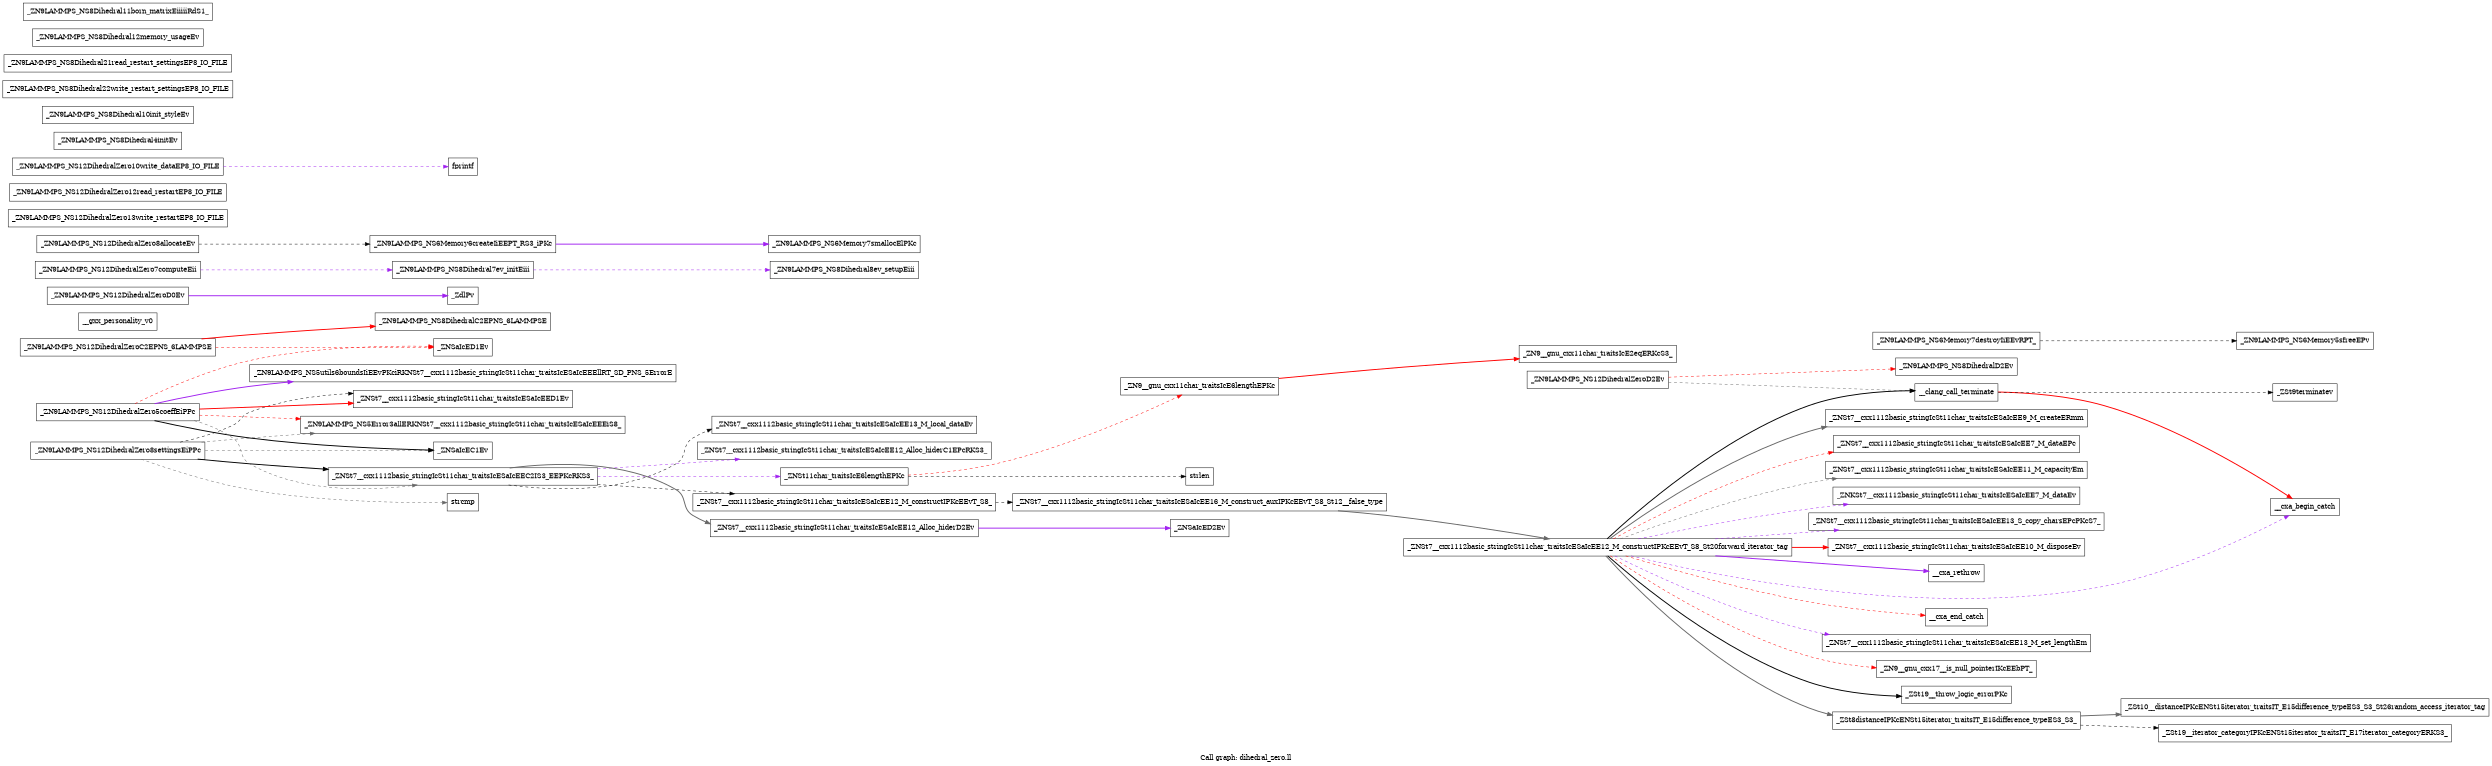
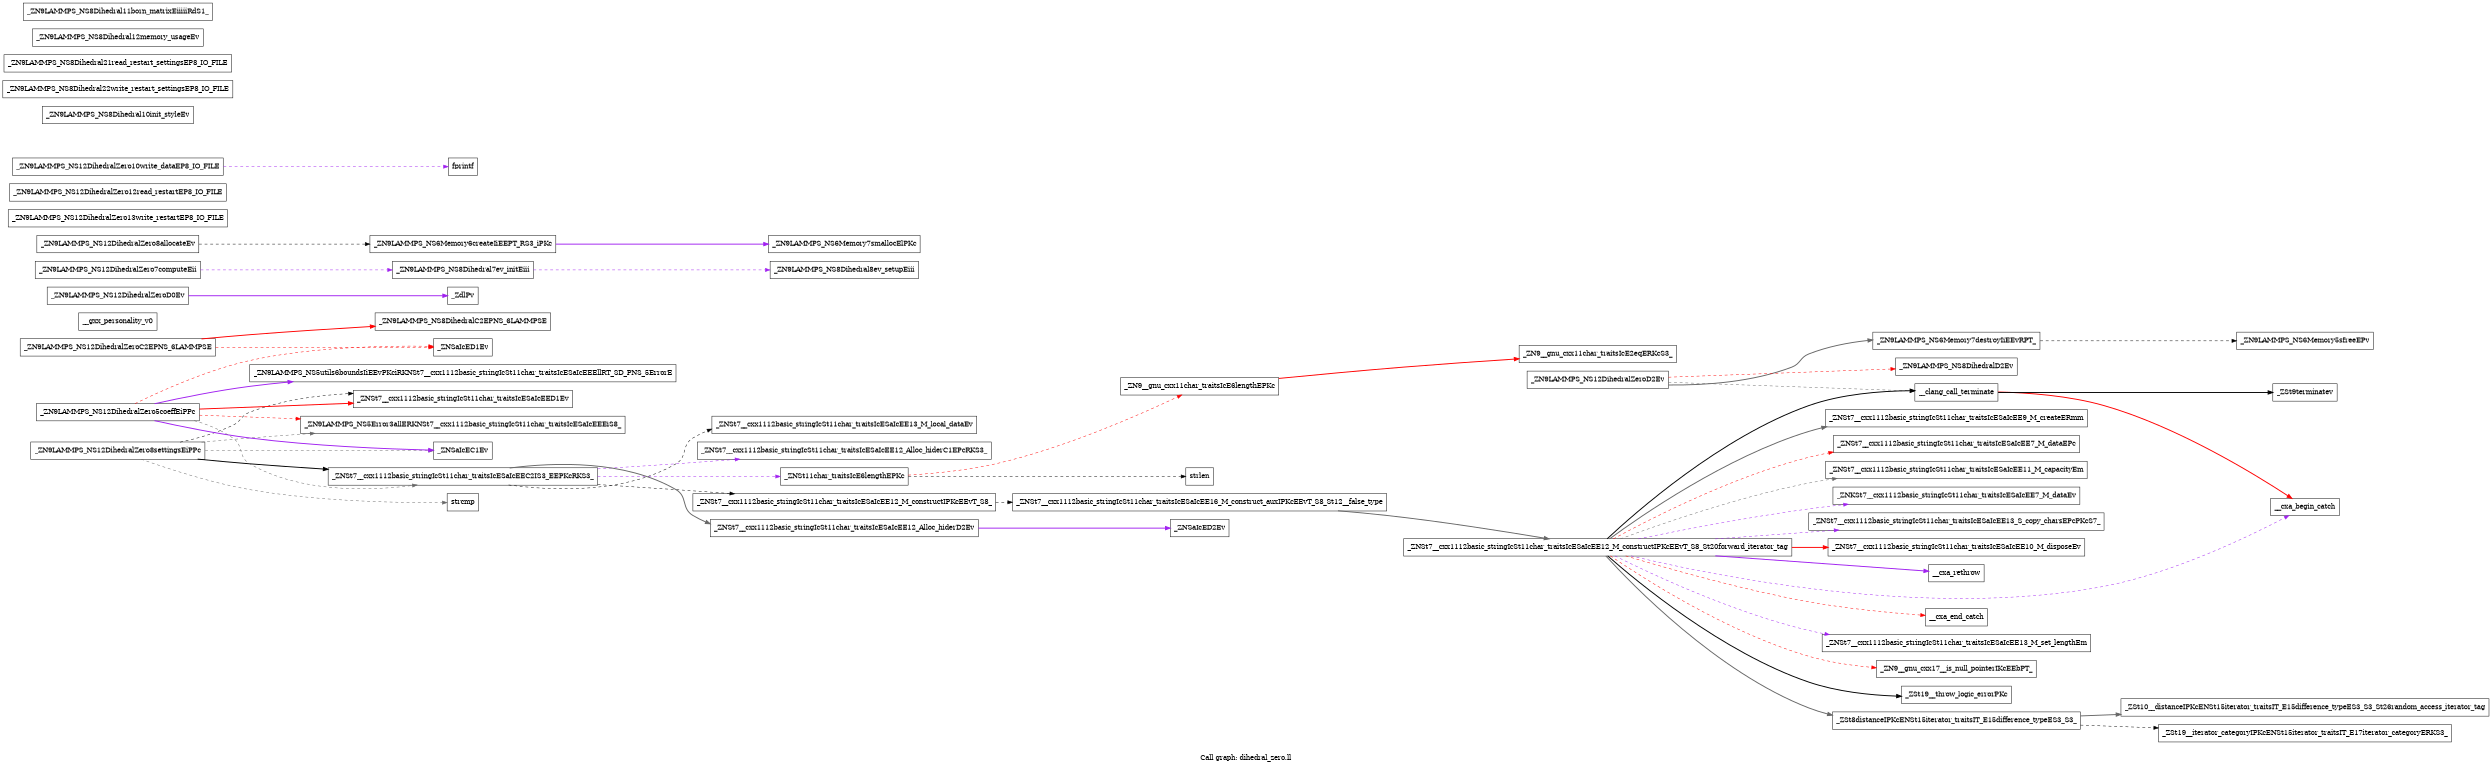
(118, 141) -> none
none -> (1756, 377)
(2133, 392) -> (2133, 392)
(291, 442) -> (291, 442)
